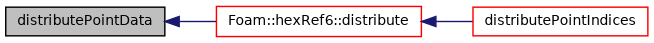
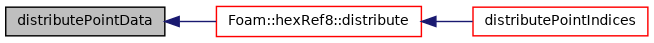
(319, 22) -> (319, 22)
